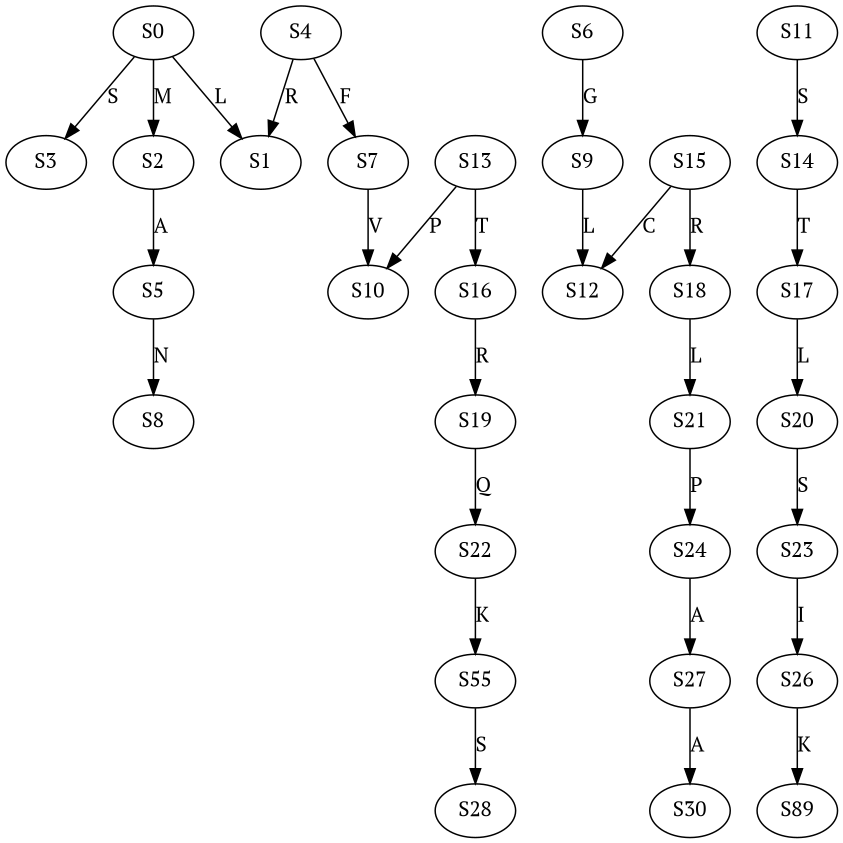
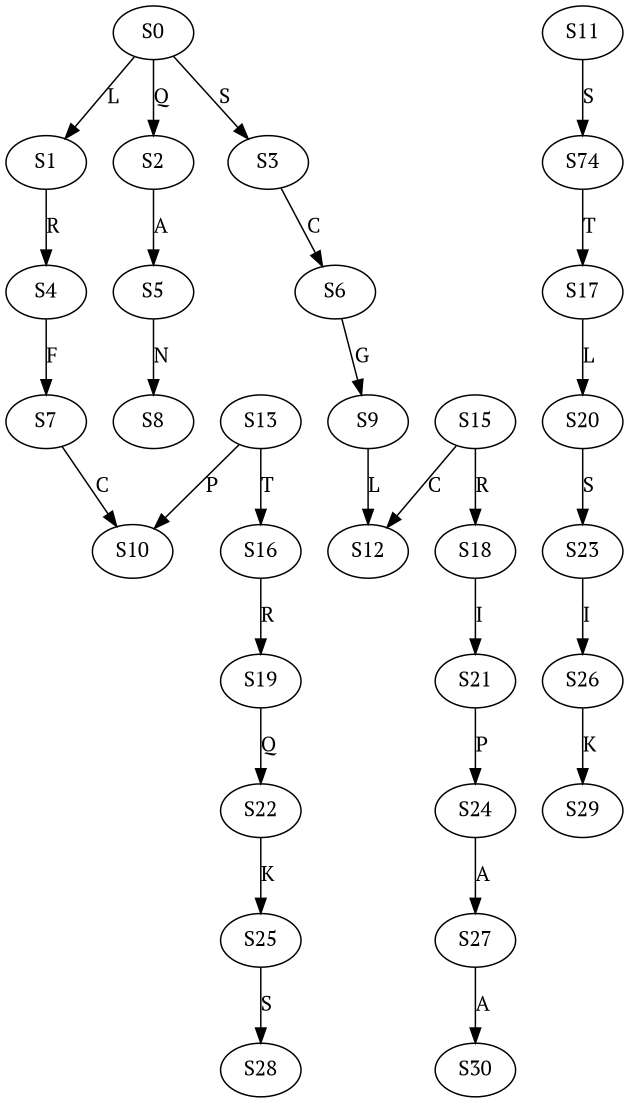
(283, 90) -> (46, 220)
(163, 98) -> (162, 98)
(797, 162) -> (583, 162)
none -> (298, 221)
(376, 227) -> (103, 487)
(696, 357) -> (480, 616)
(475, 681) -> (261, 940)
(797, 811) -> (583, 811)
